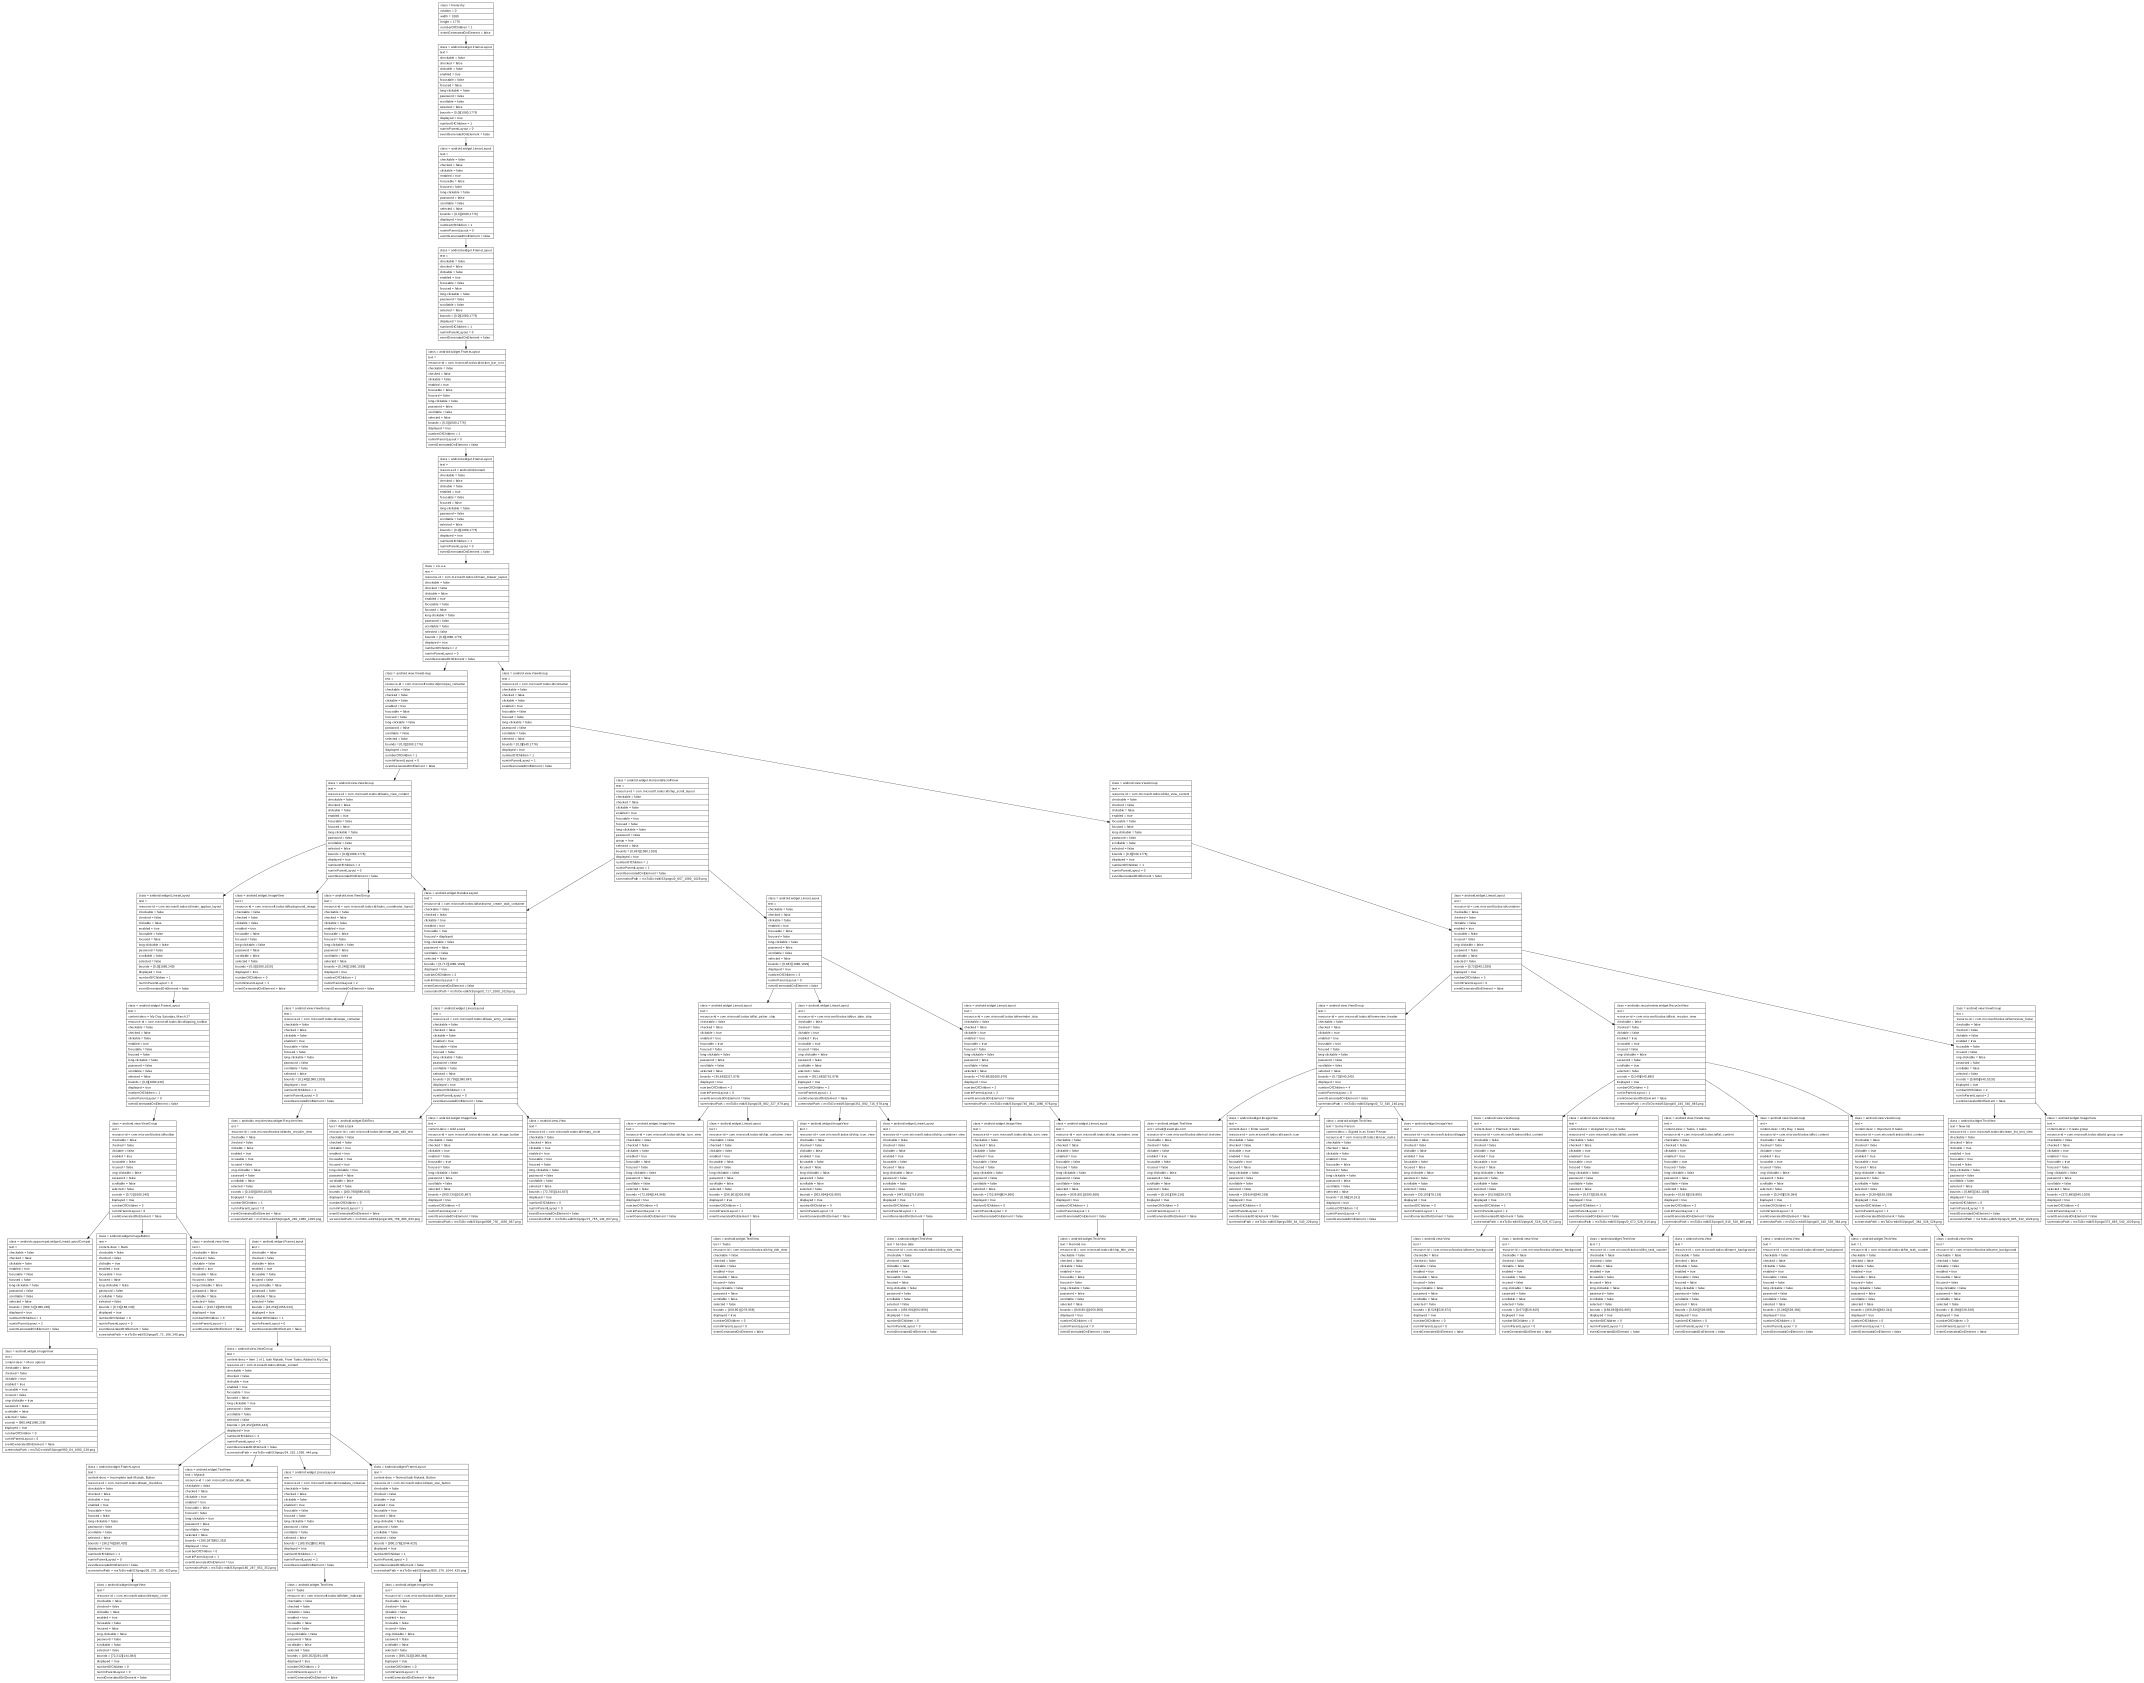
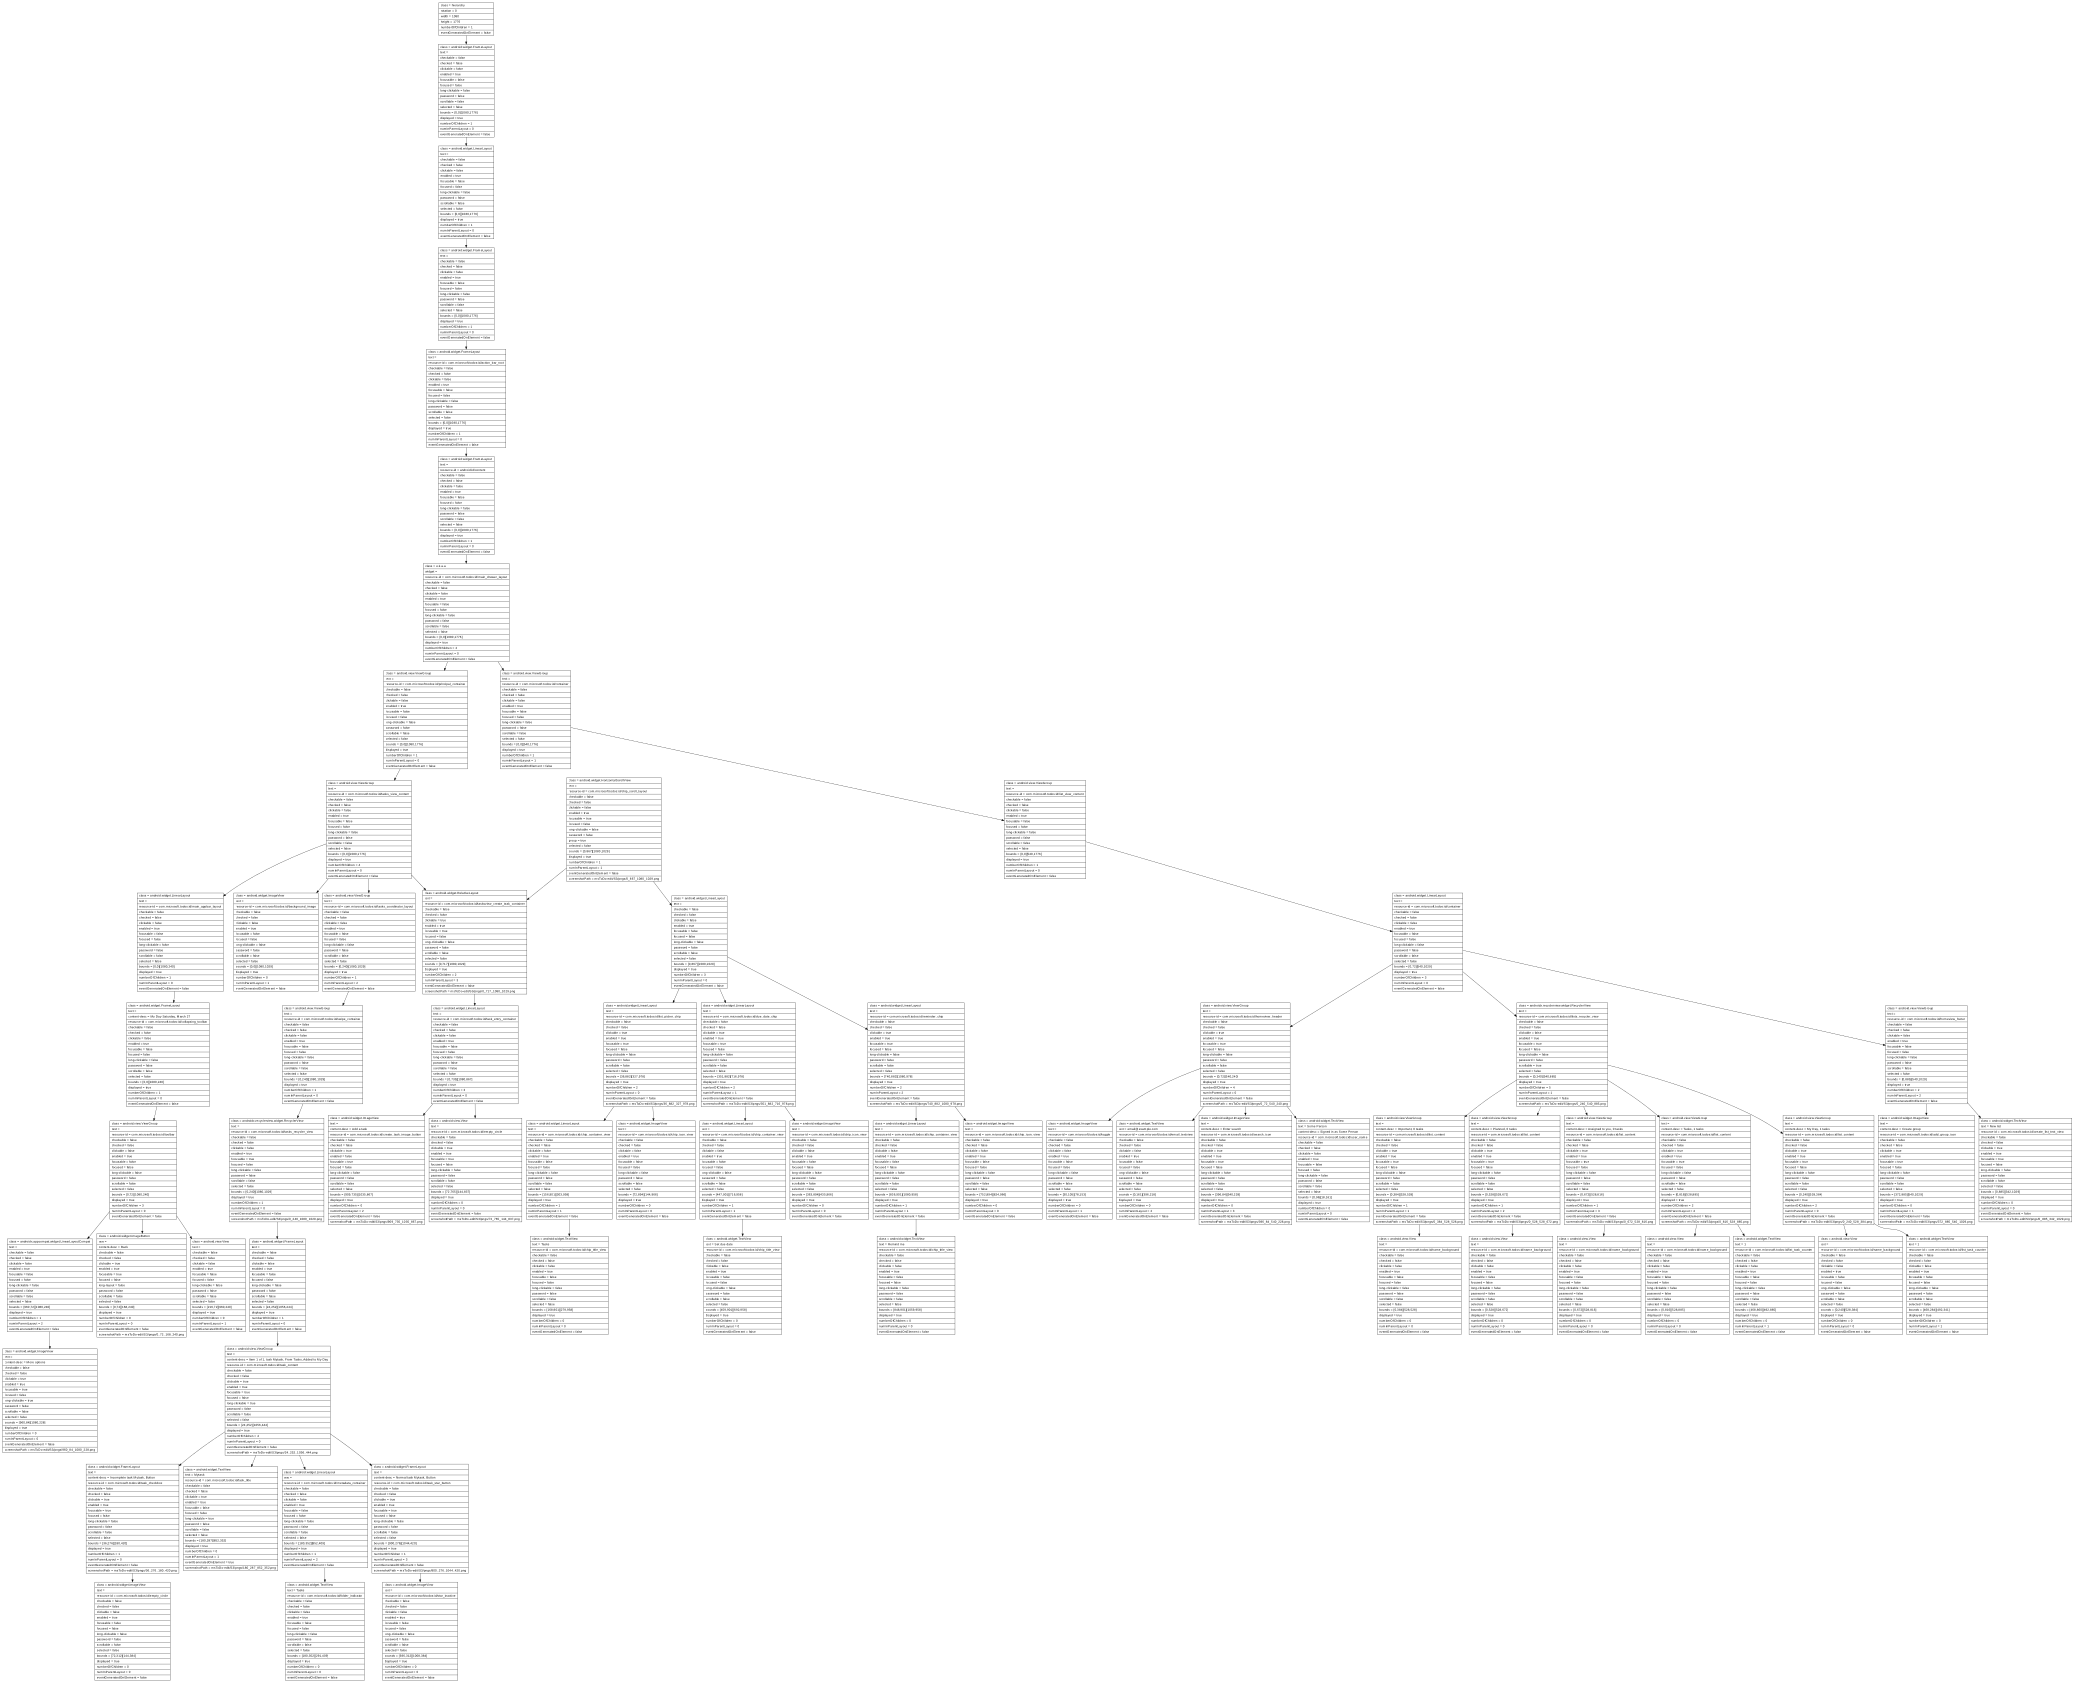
(429, 572) -> (432, 572)
(439, 937) -> (435, 937)
(375, 1170) -> none
(114, 1285) -> (112, 1285)
